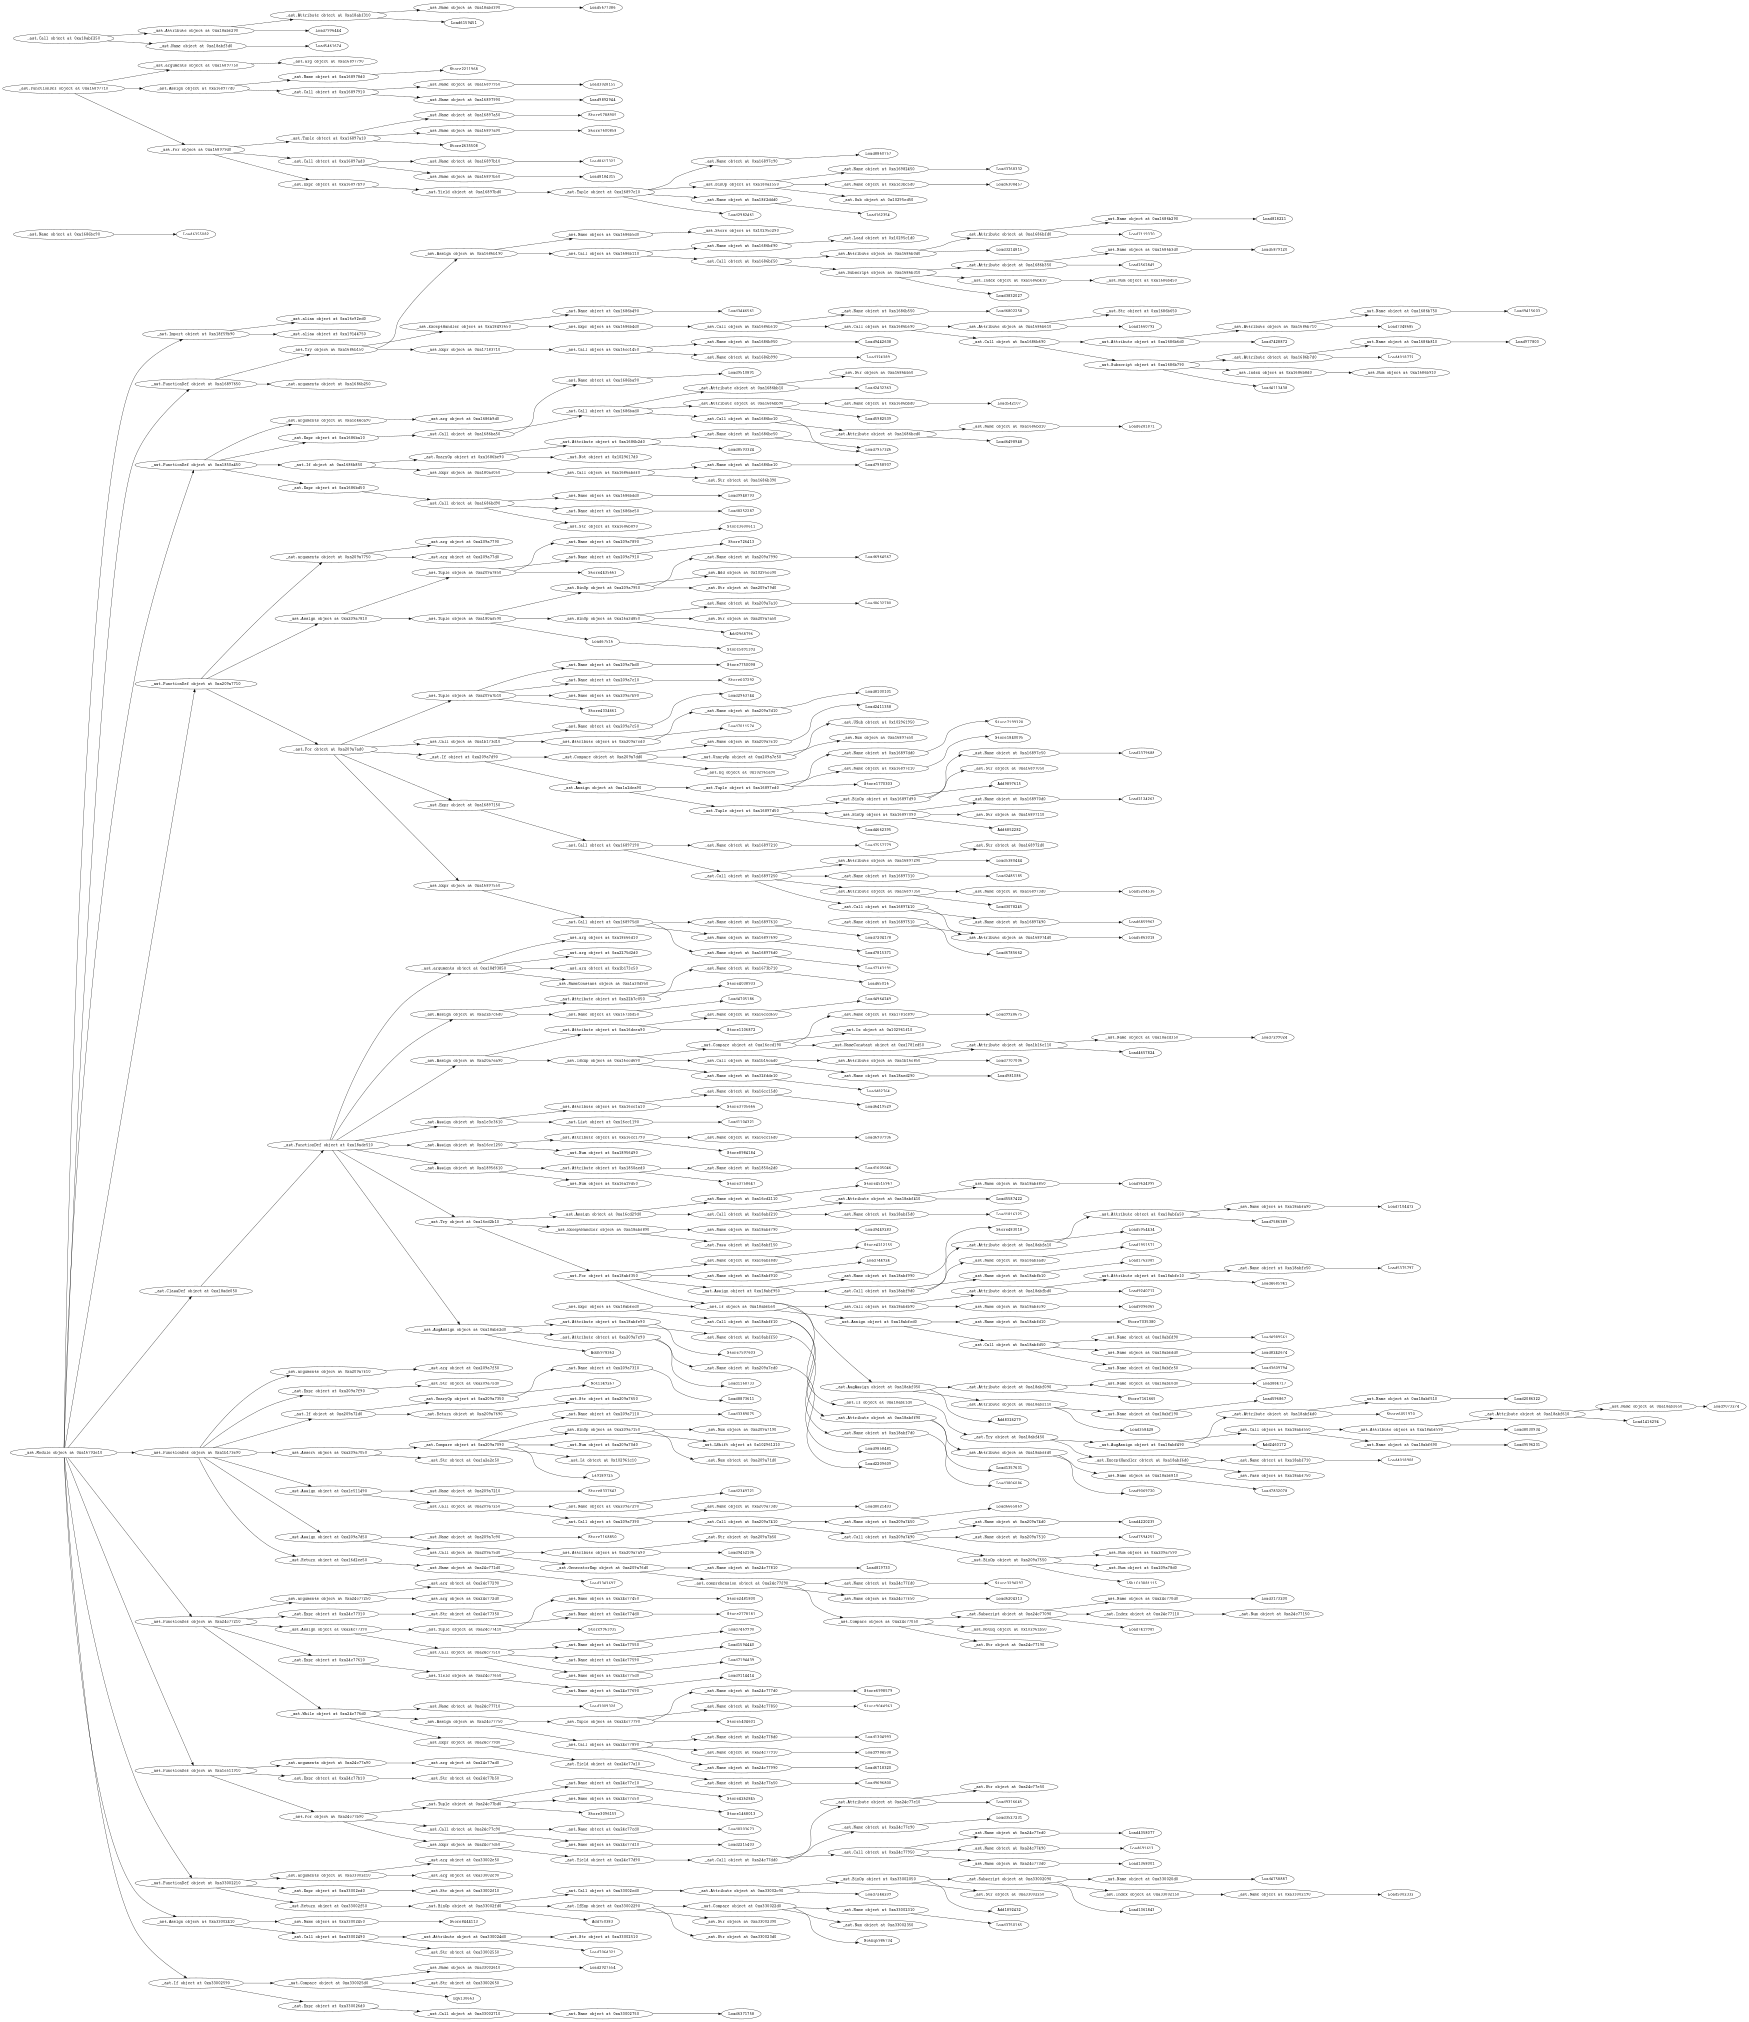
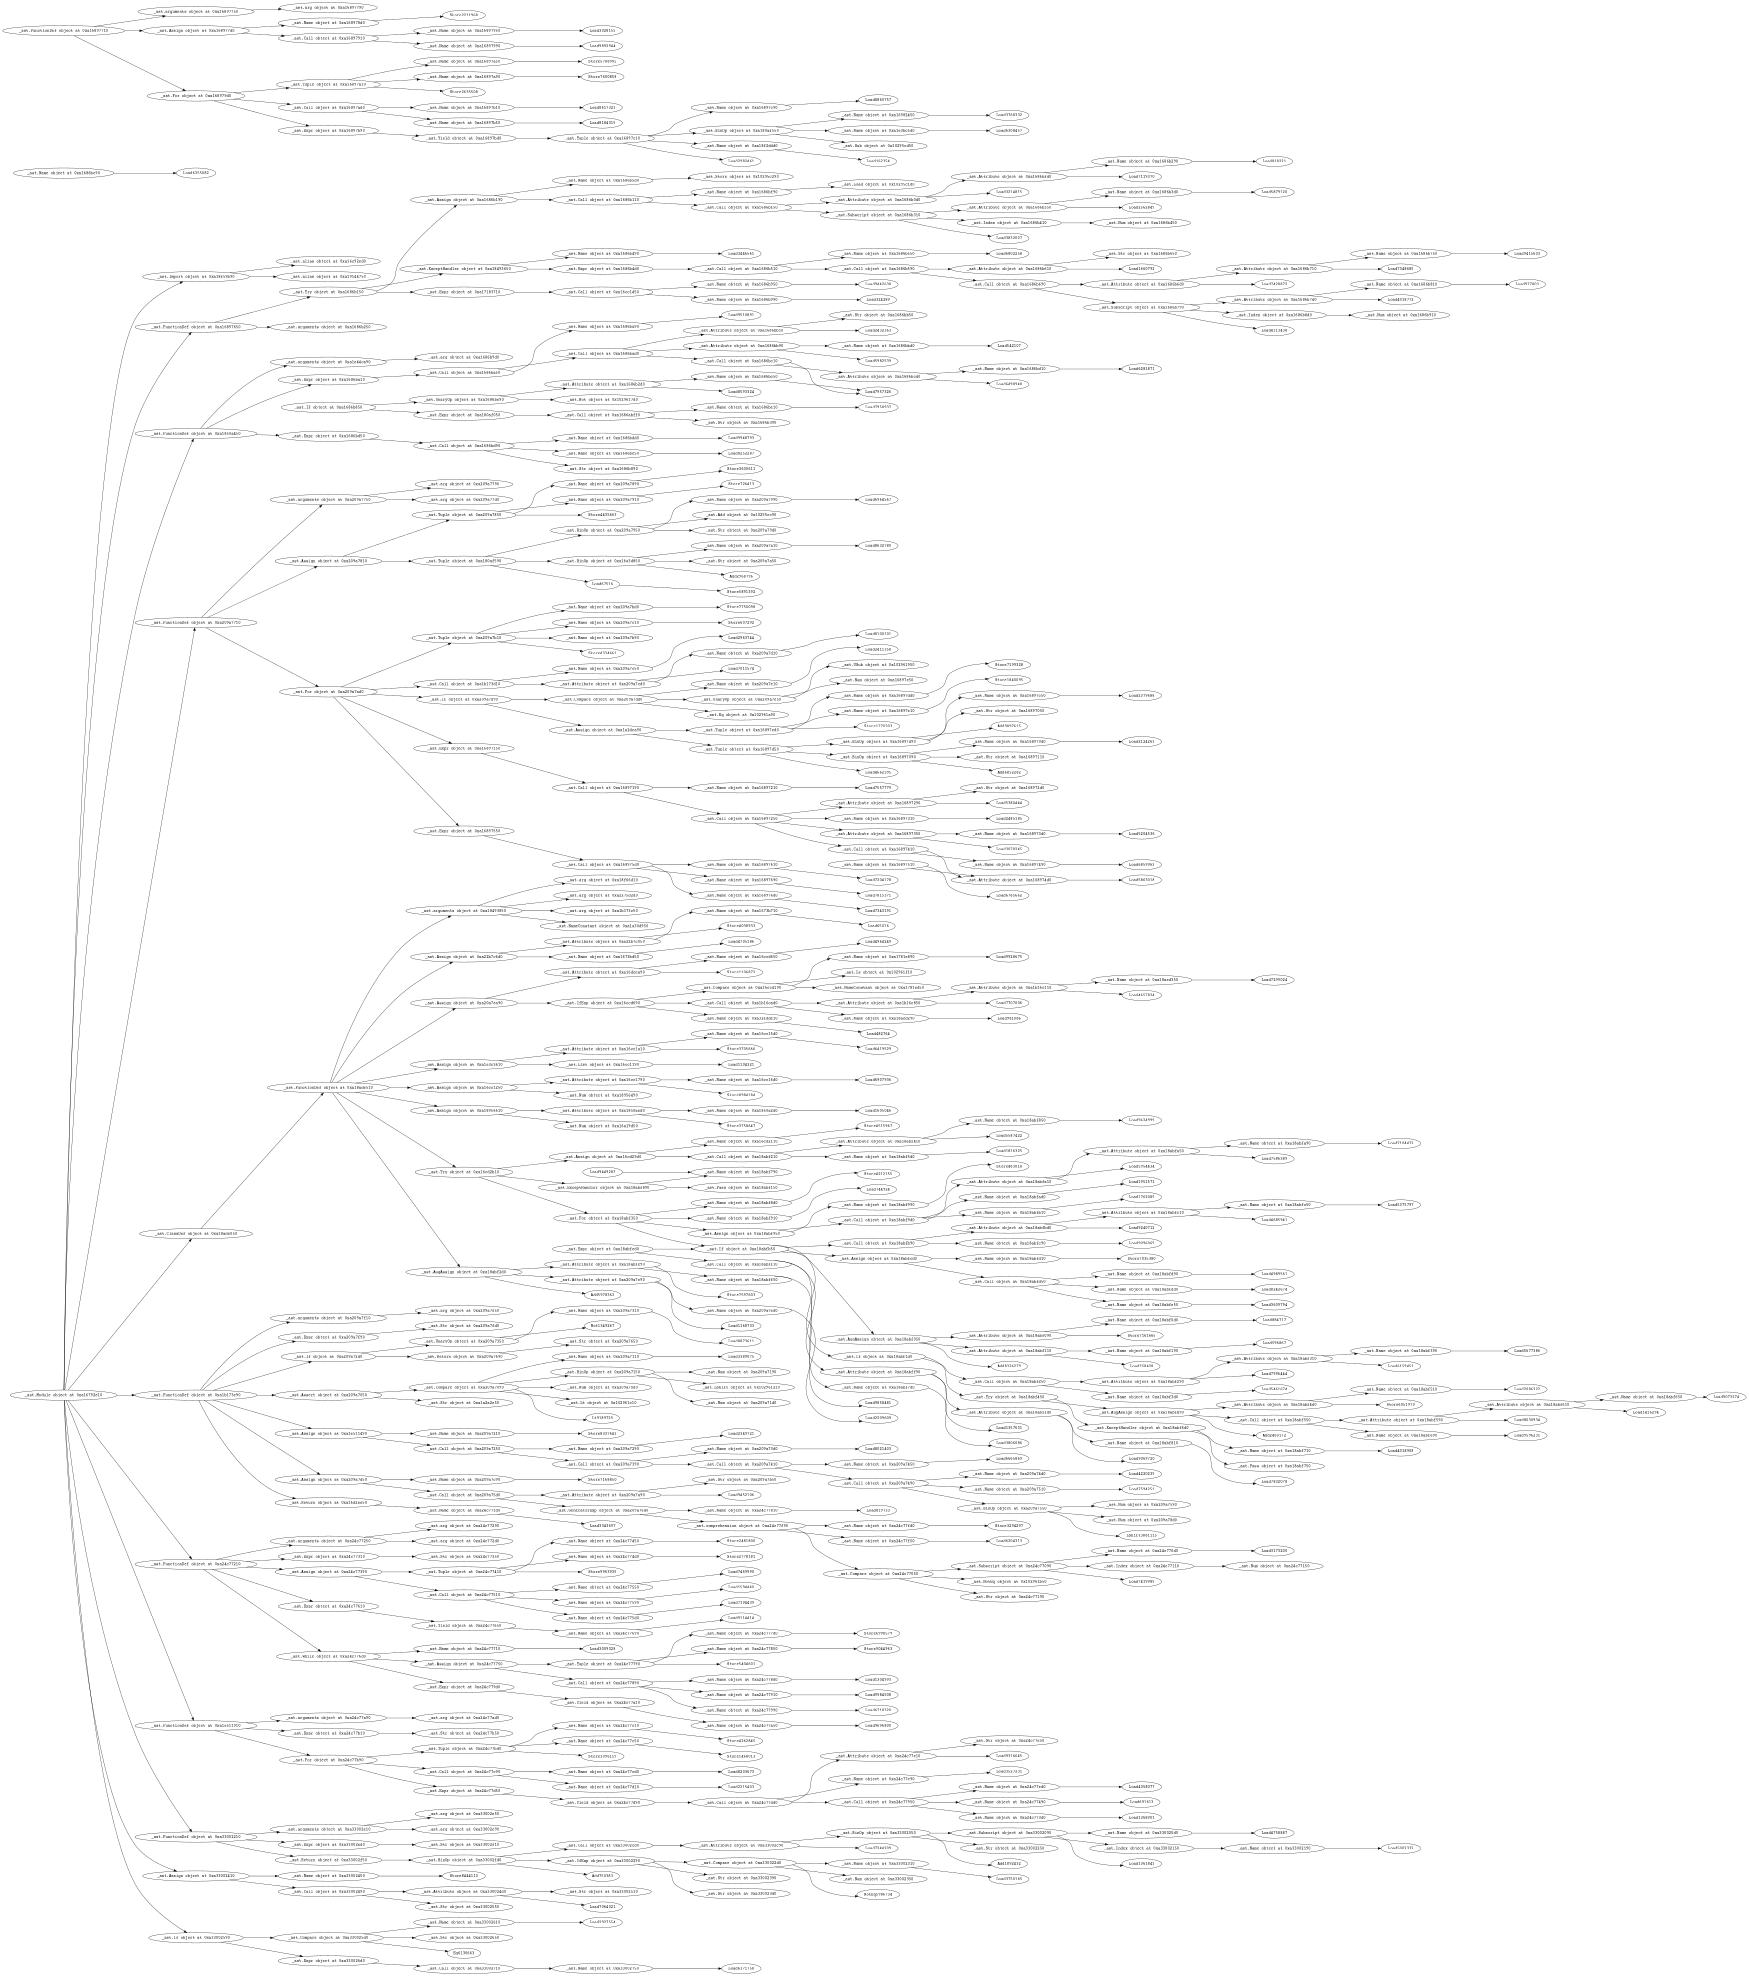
(268, 465) -> none
(824, 1230) -> (655, 1172)
none -> (948, 1371)
